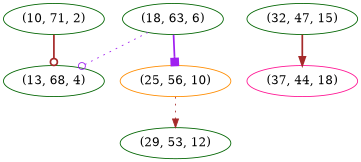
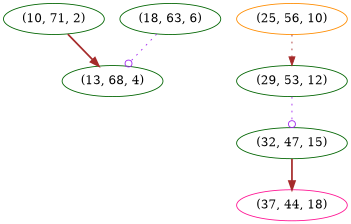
(174, 46) -> none
(54, 47) -> (80, 47)
none -> (292, 109)
